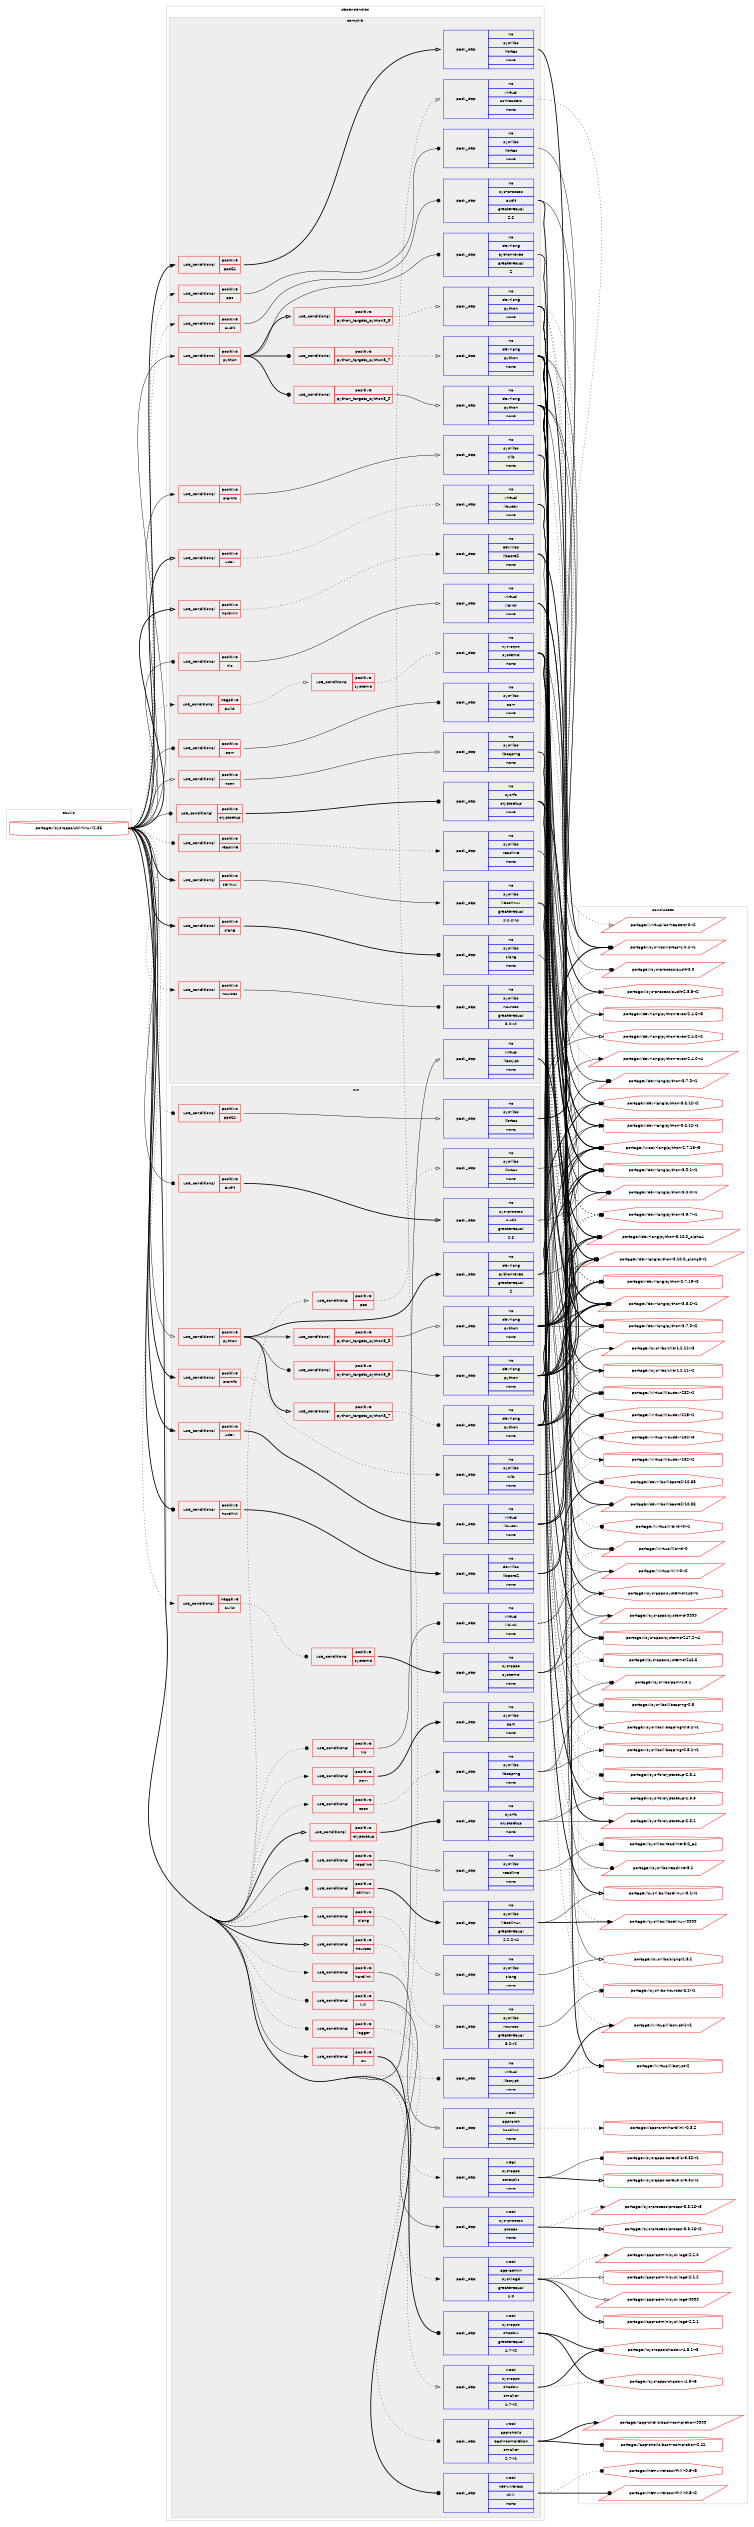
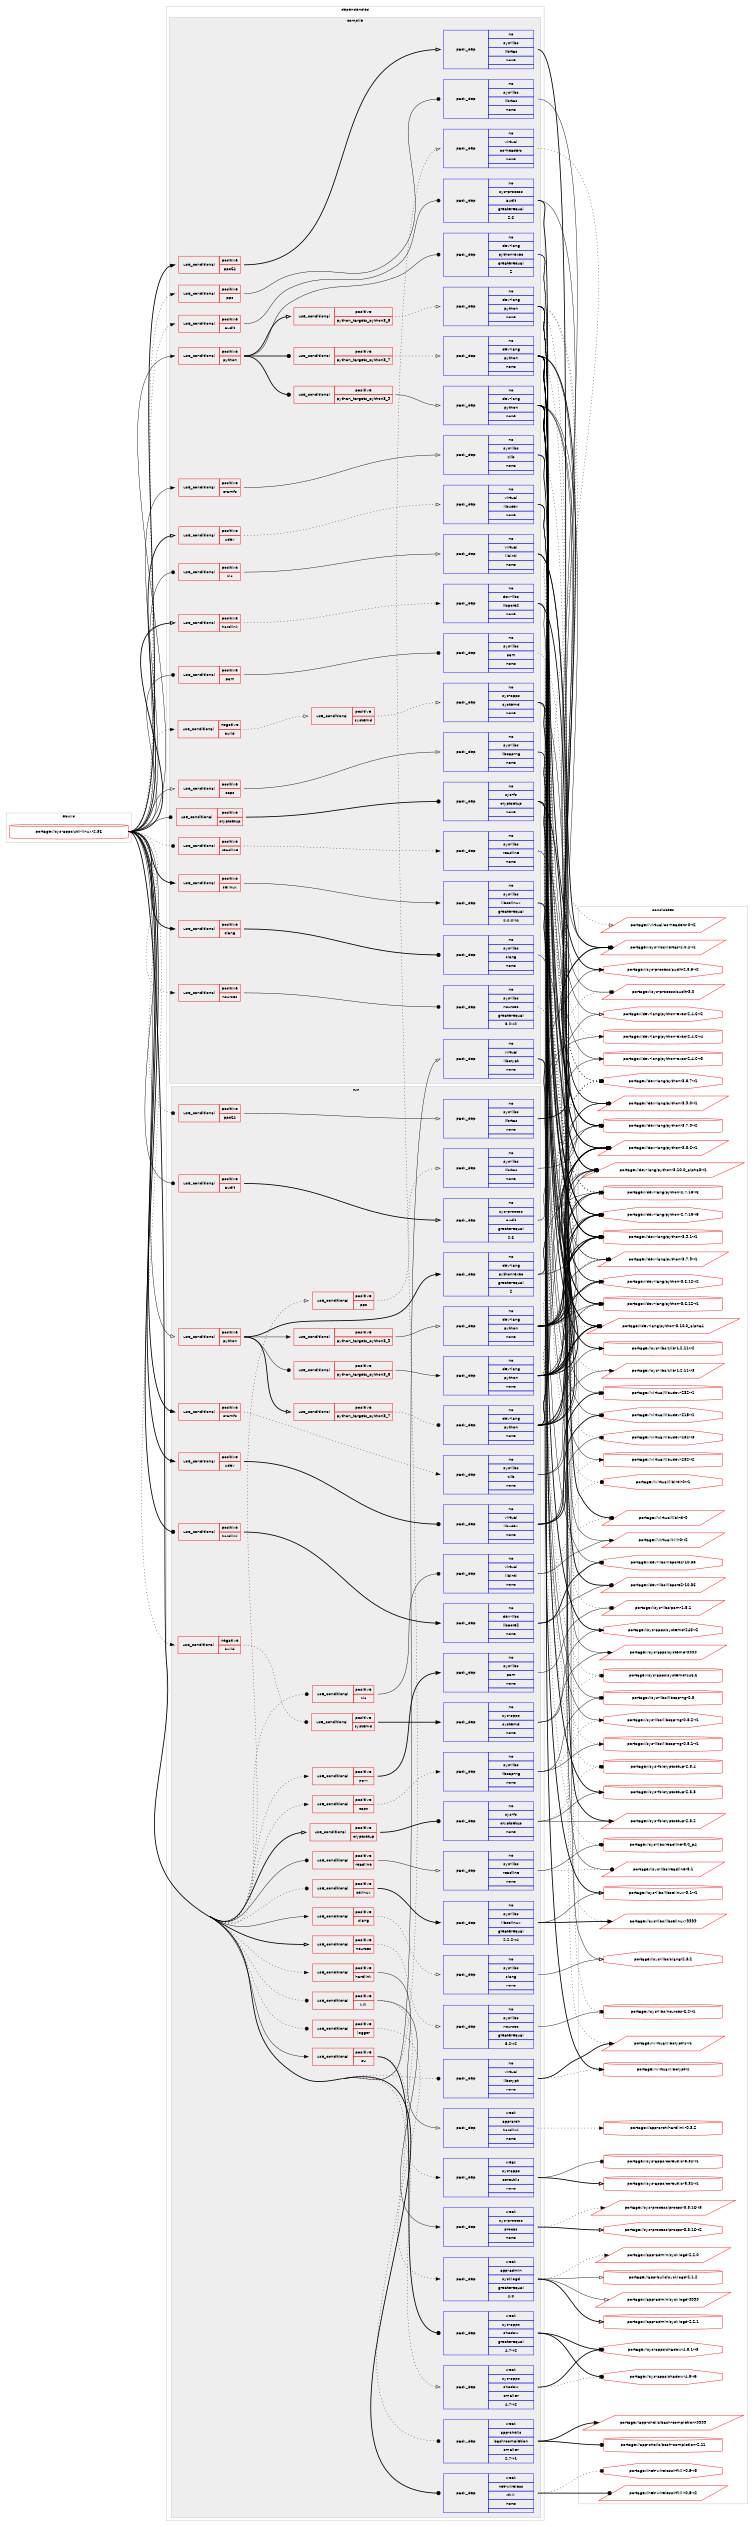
(663, 1059) -> (663, 1037)
(663, 1148) -> (663, 1215)
(663, 1638) -> none
(663, 2277) -> (663, 2277)
